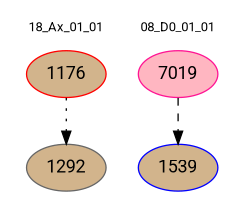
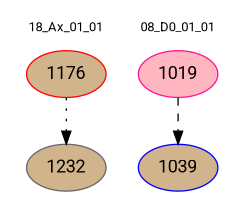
(178, 74) -> (178, 74)
(66, 168) -> (66, 168)
(178, 168) -> (178, 168)
